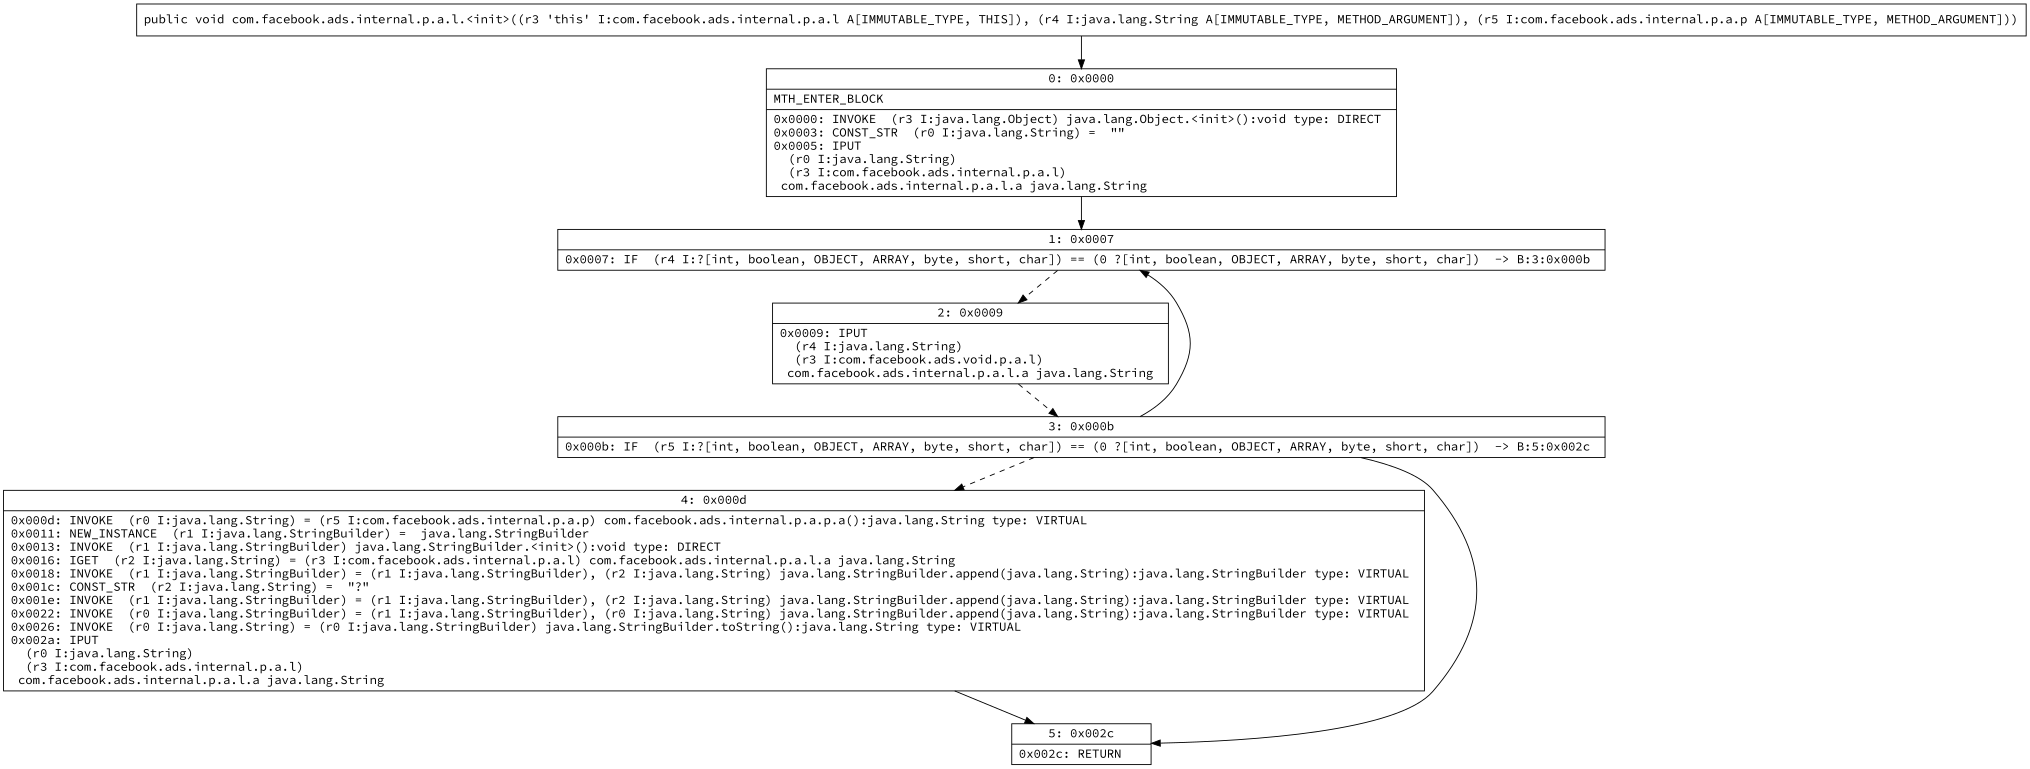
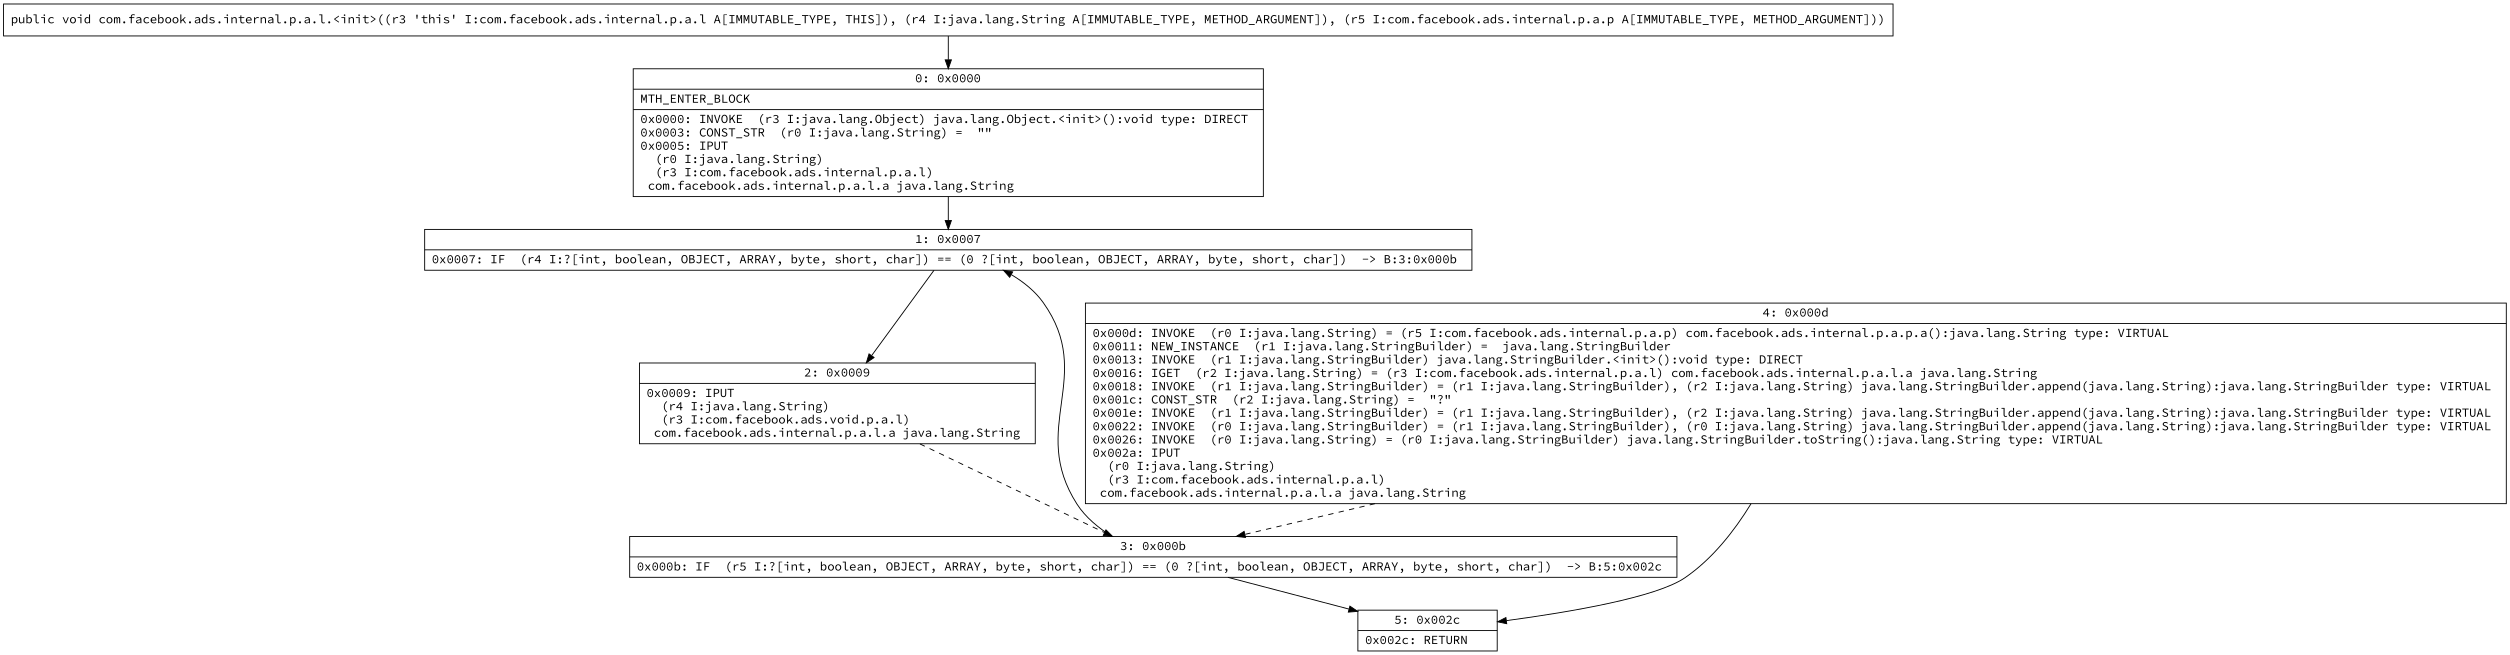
(1041, 284) -> (903, 313)
(999, 472) -> (1310, 519)
